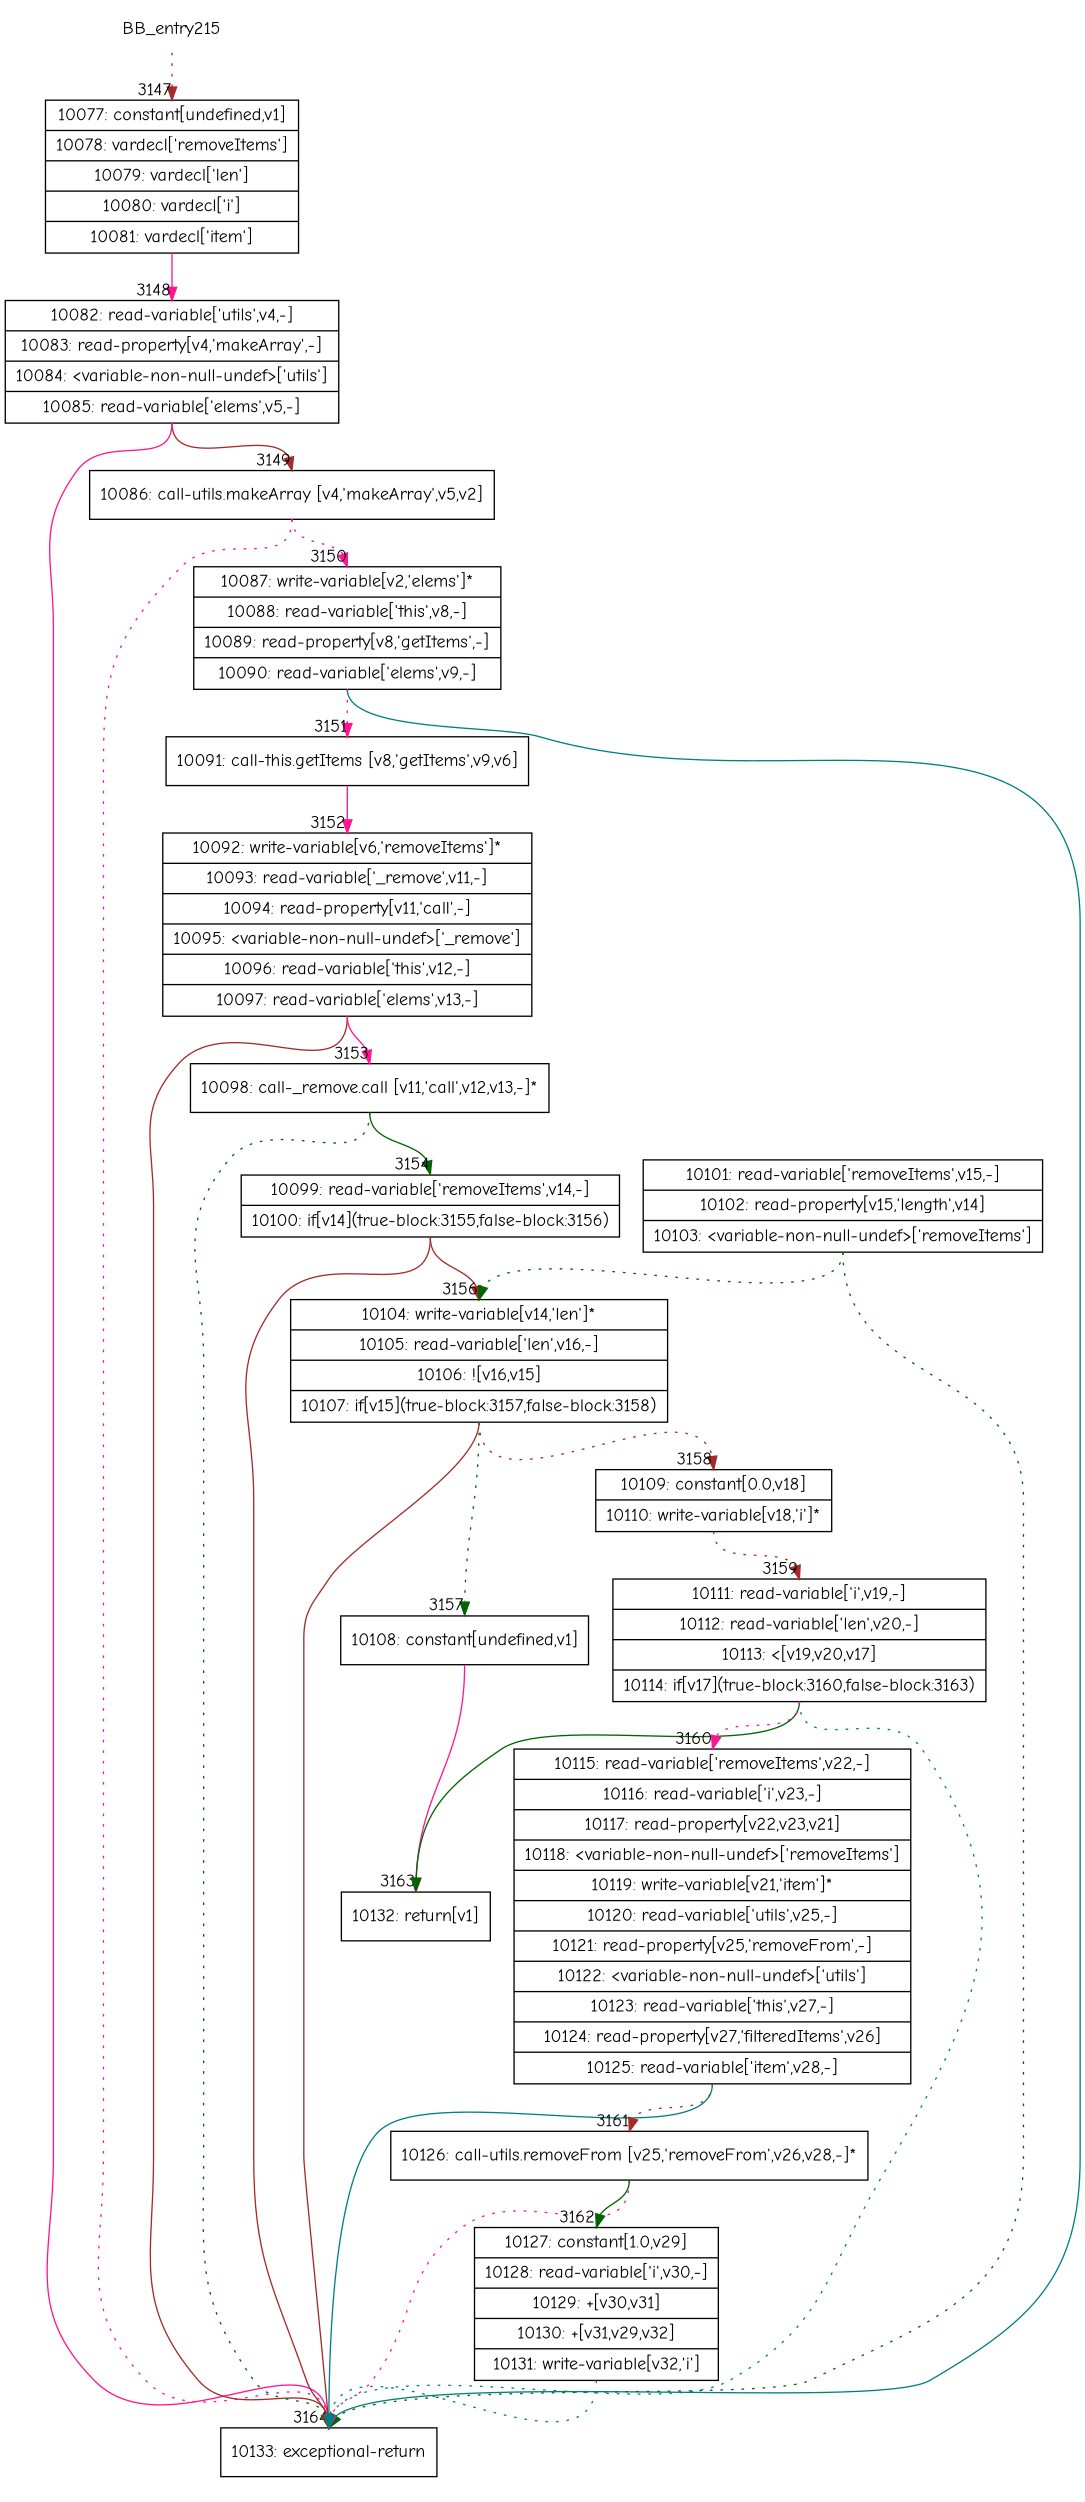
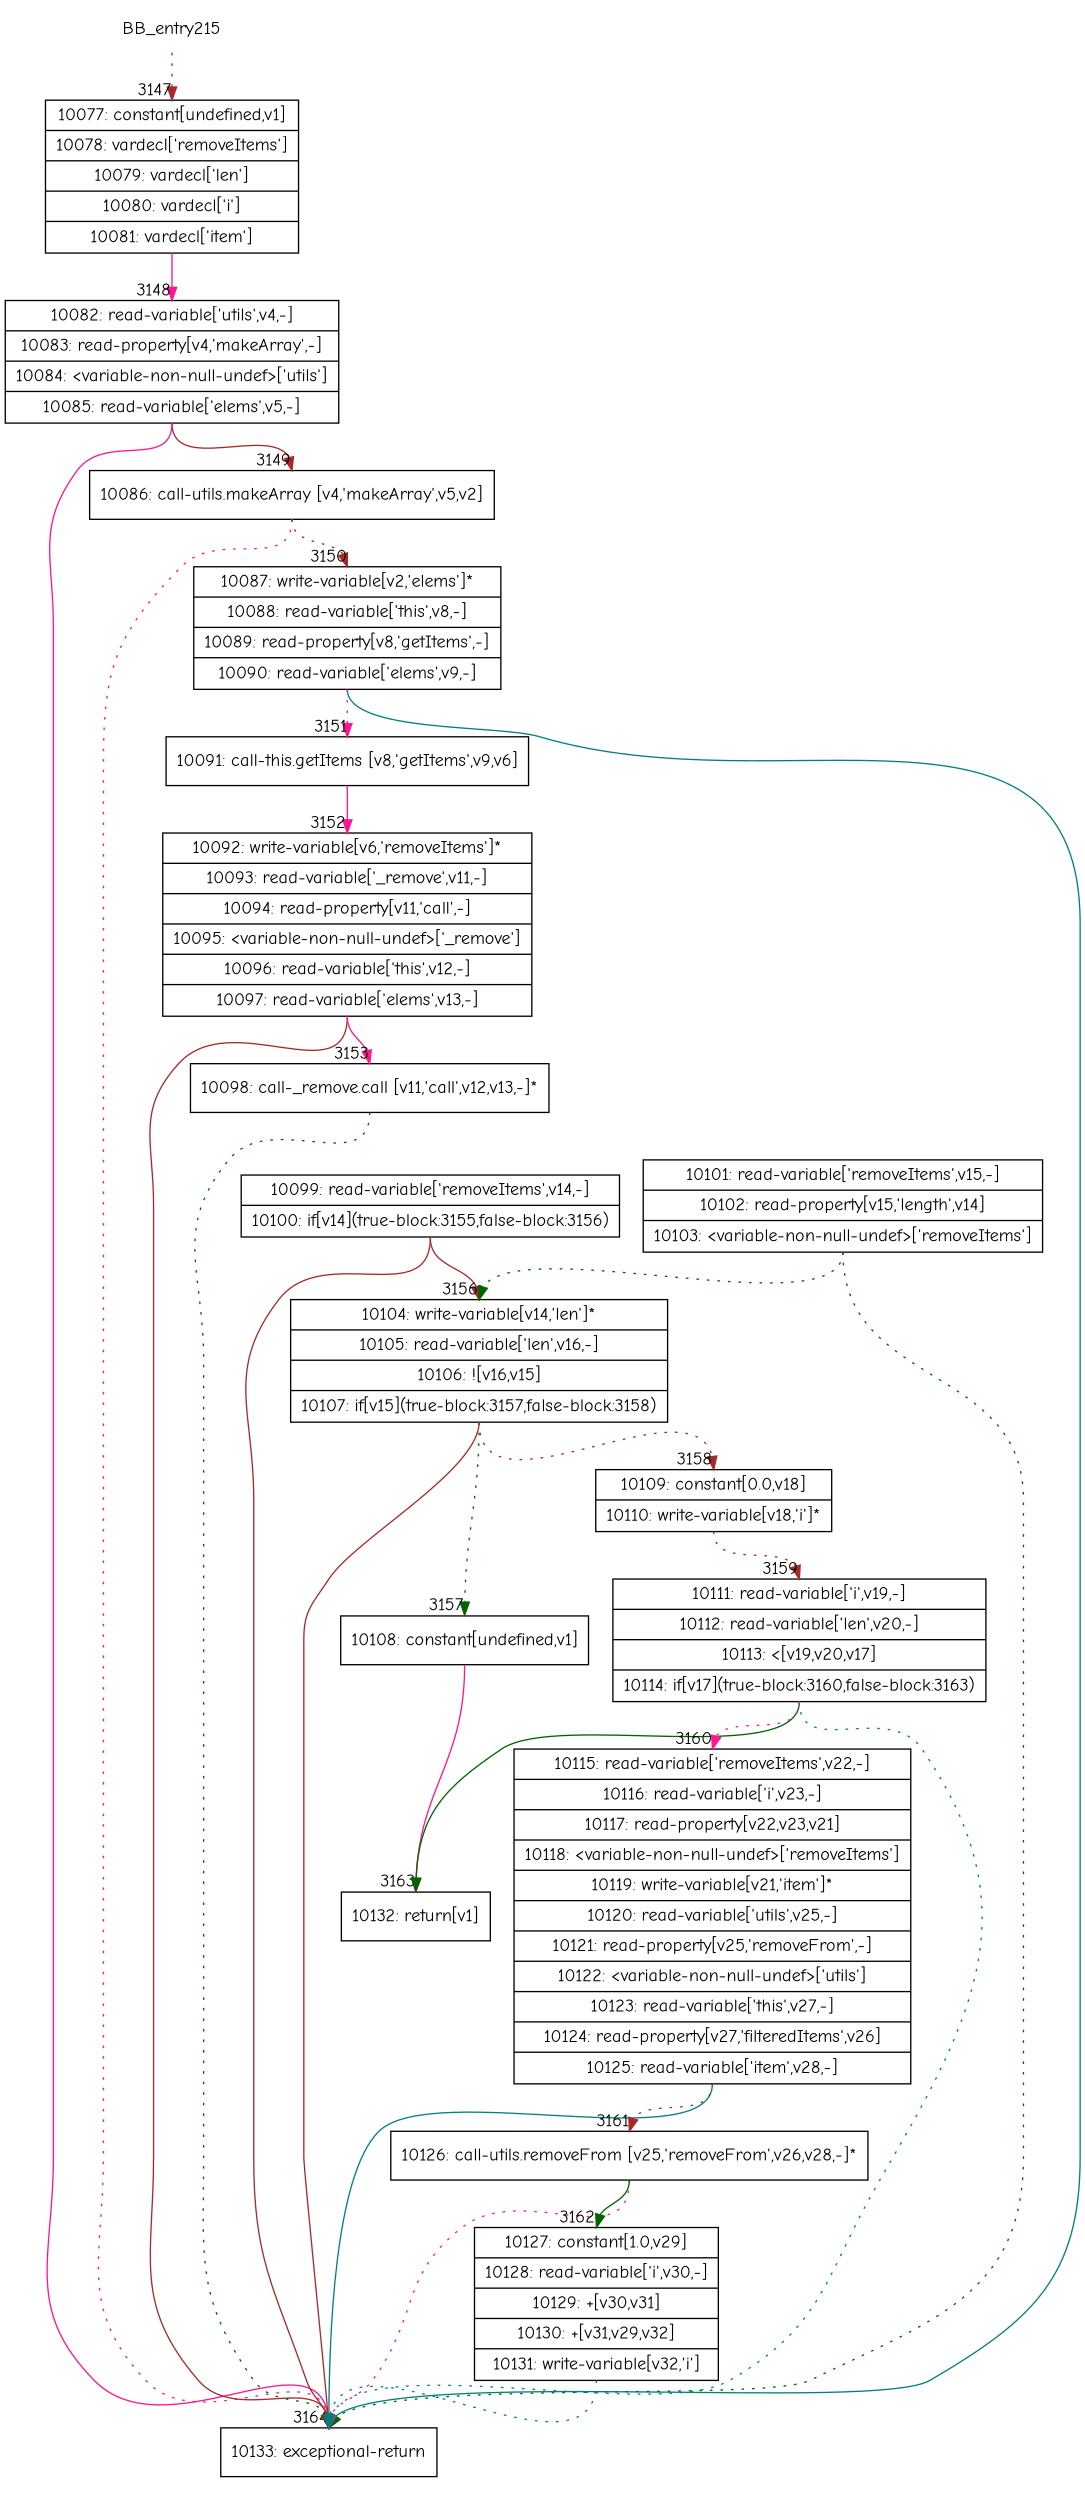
(313, 541) -> (313, 541)
(394, 1141) -> none
